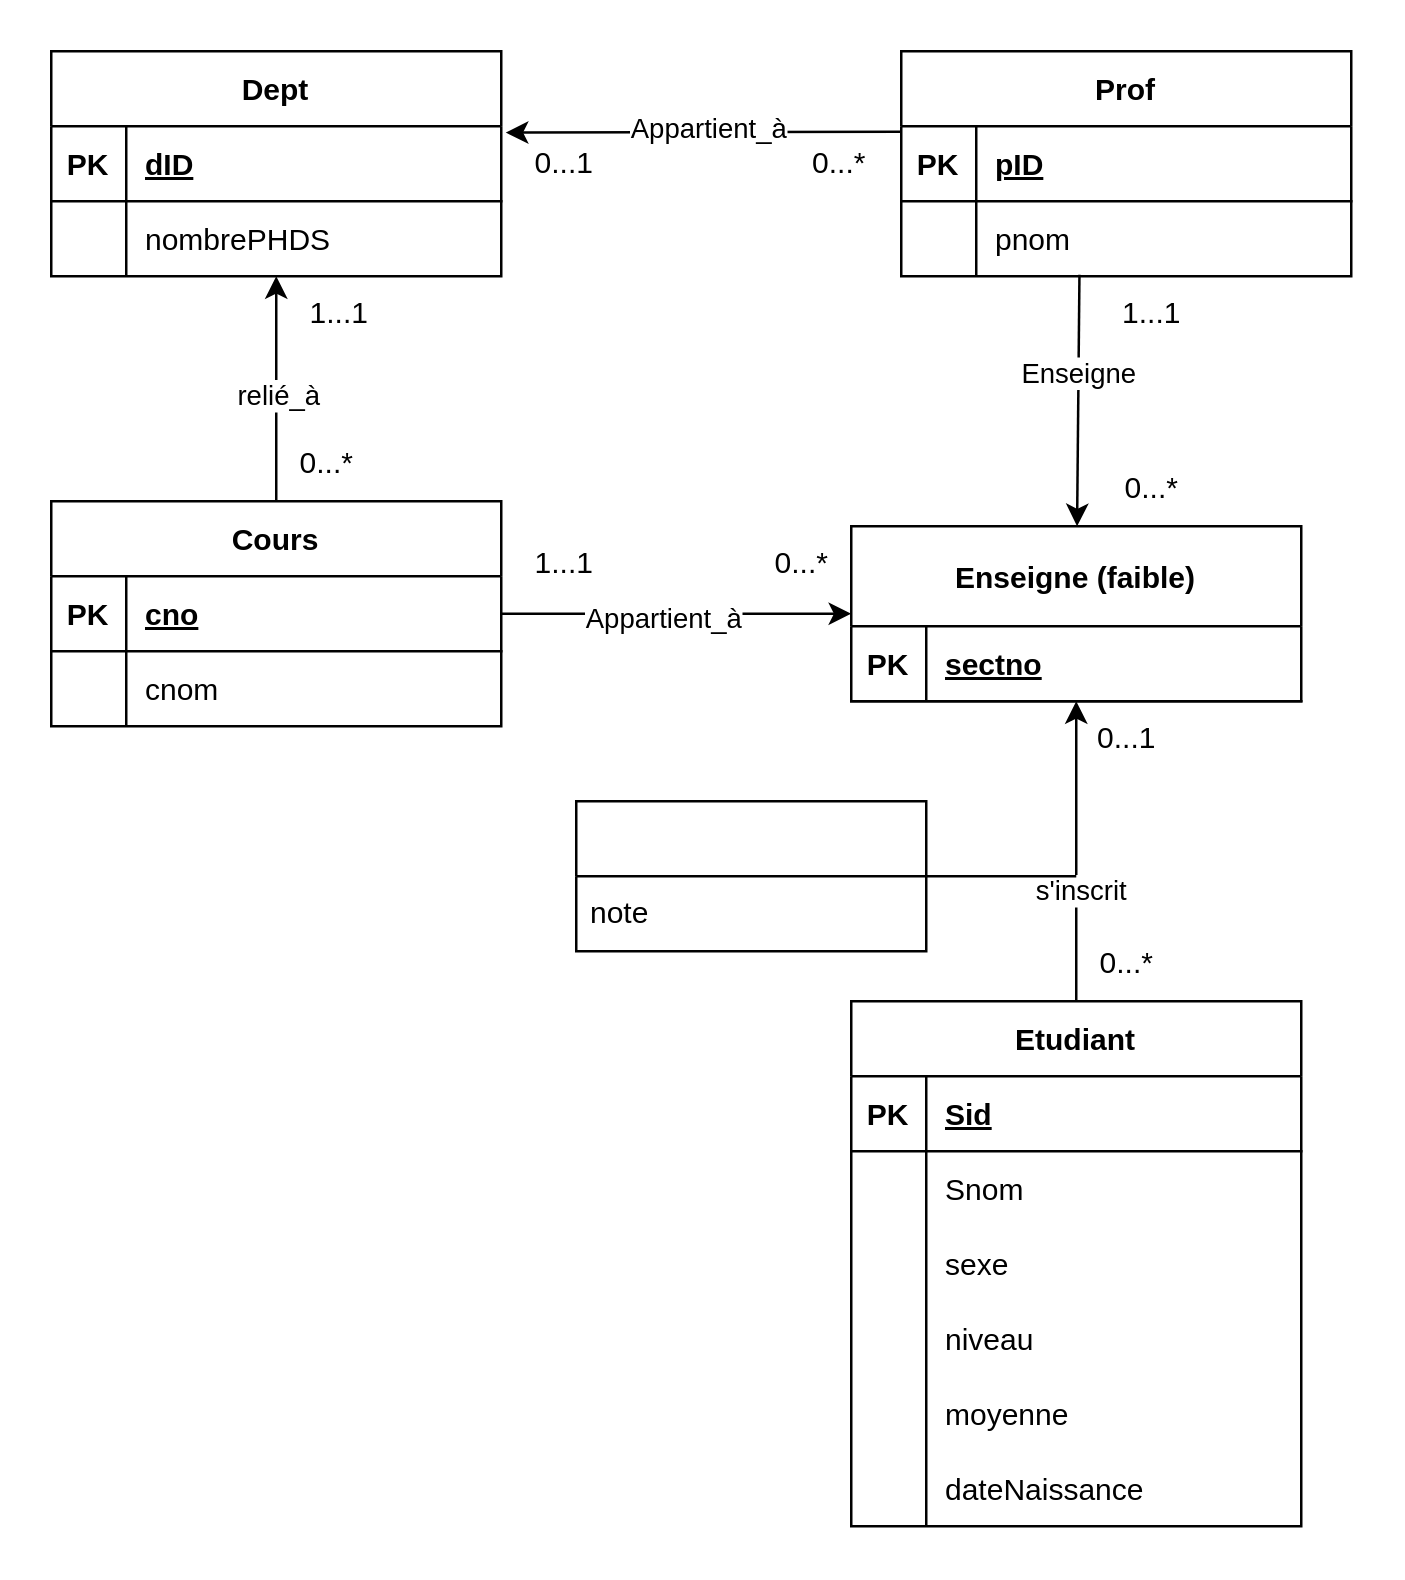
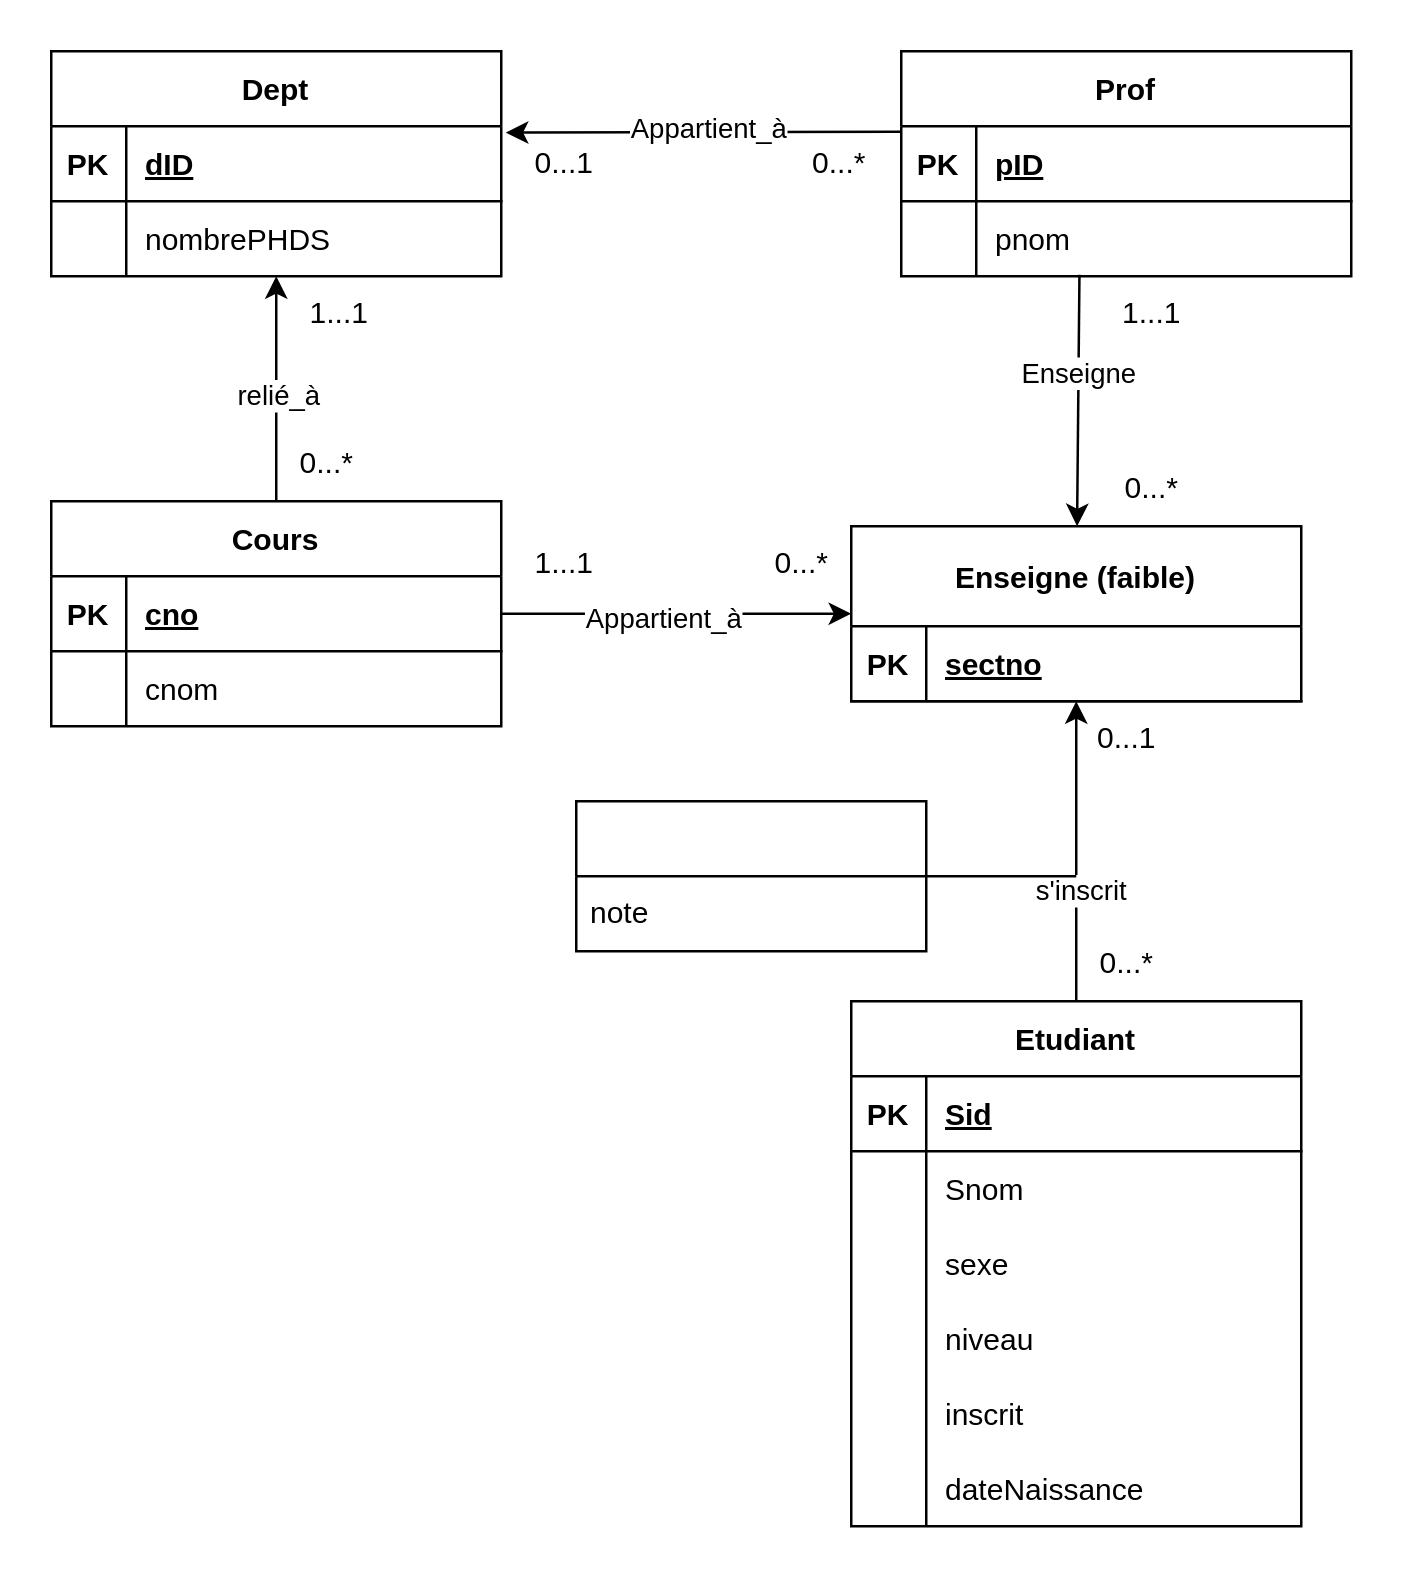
(1004, 1415) -> (996, 1415)
